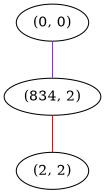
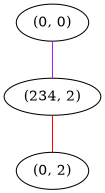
(52, 97) -> (52, 97)
(52, 171) -> (52, 171)
